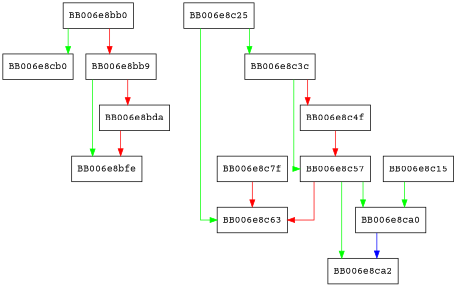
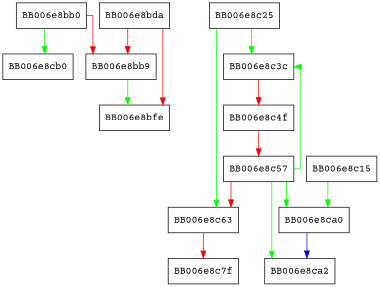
(128, 89) -> (128, 38)
(294, 125) -> (300, 121)
(252, 191) -> (203, 242)
